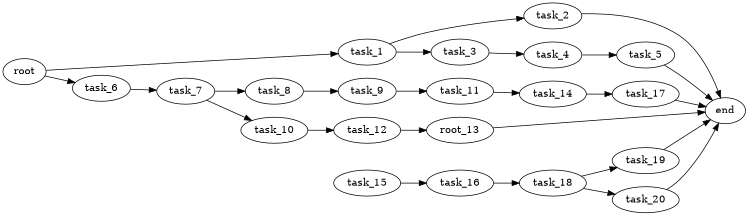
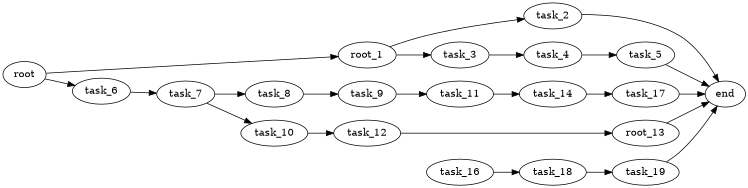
(367, 52) -> (367, 55)
(367, 183) -> none
(646, 200) -> none
